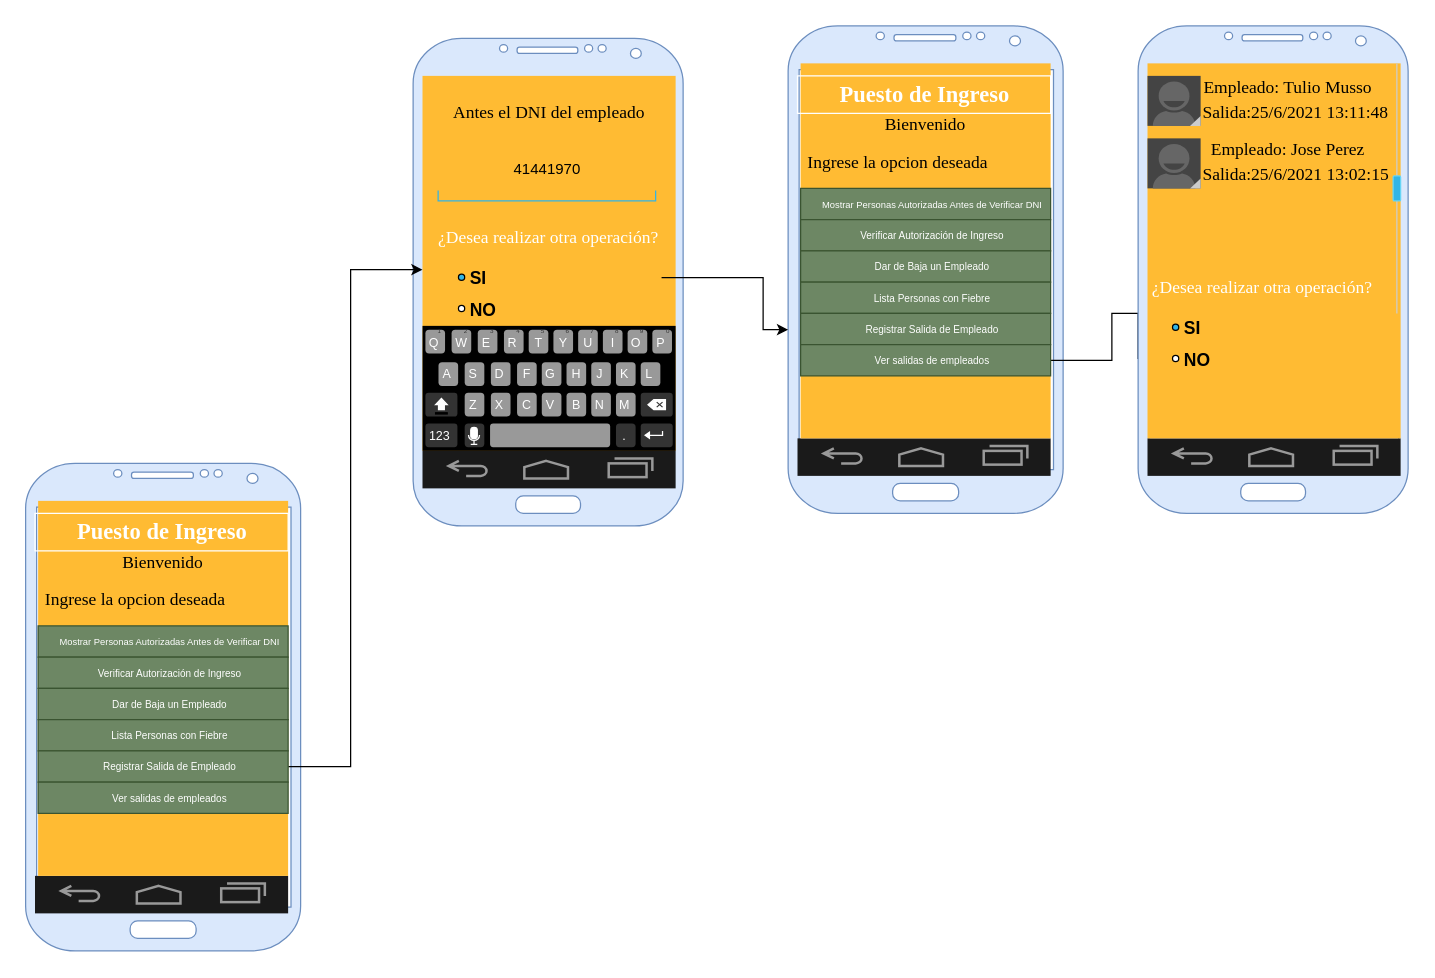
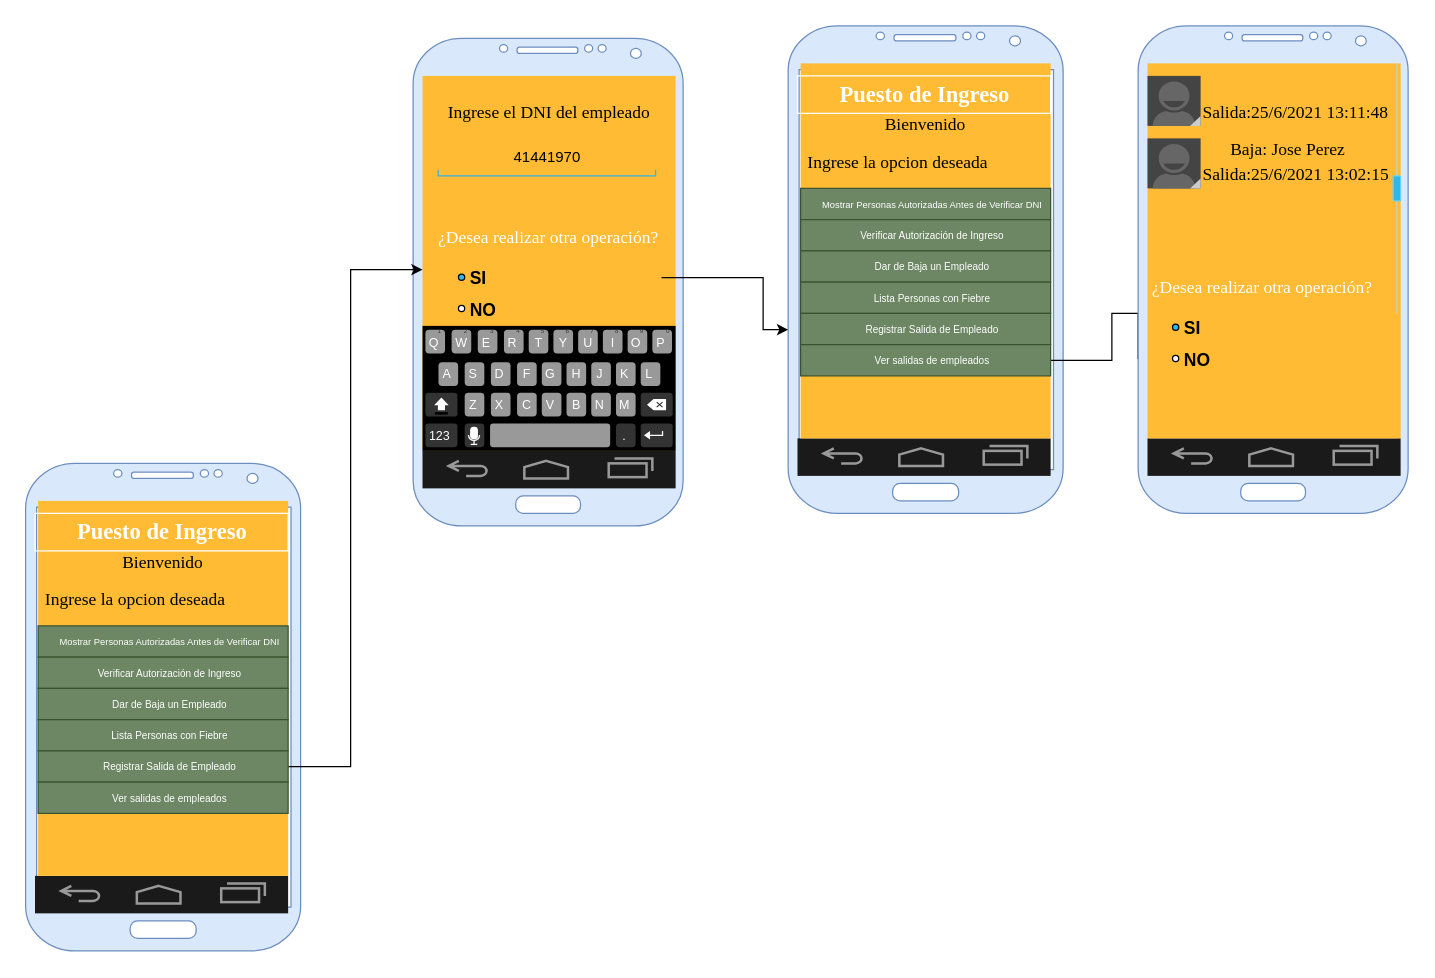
(1288, 88) -> none
(549, 113) -> (549, 113)
(1288, 151) -> (1288, 151)
(547, 169) -> (547, 157)
